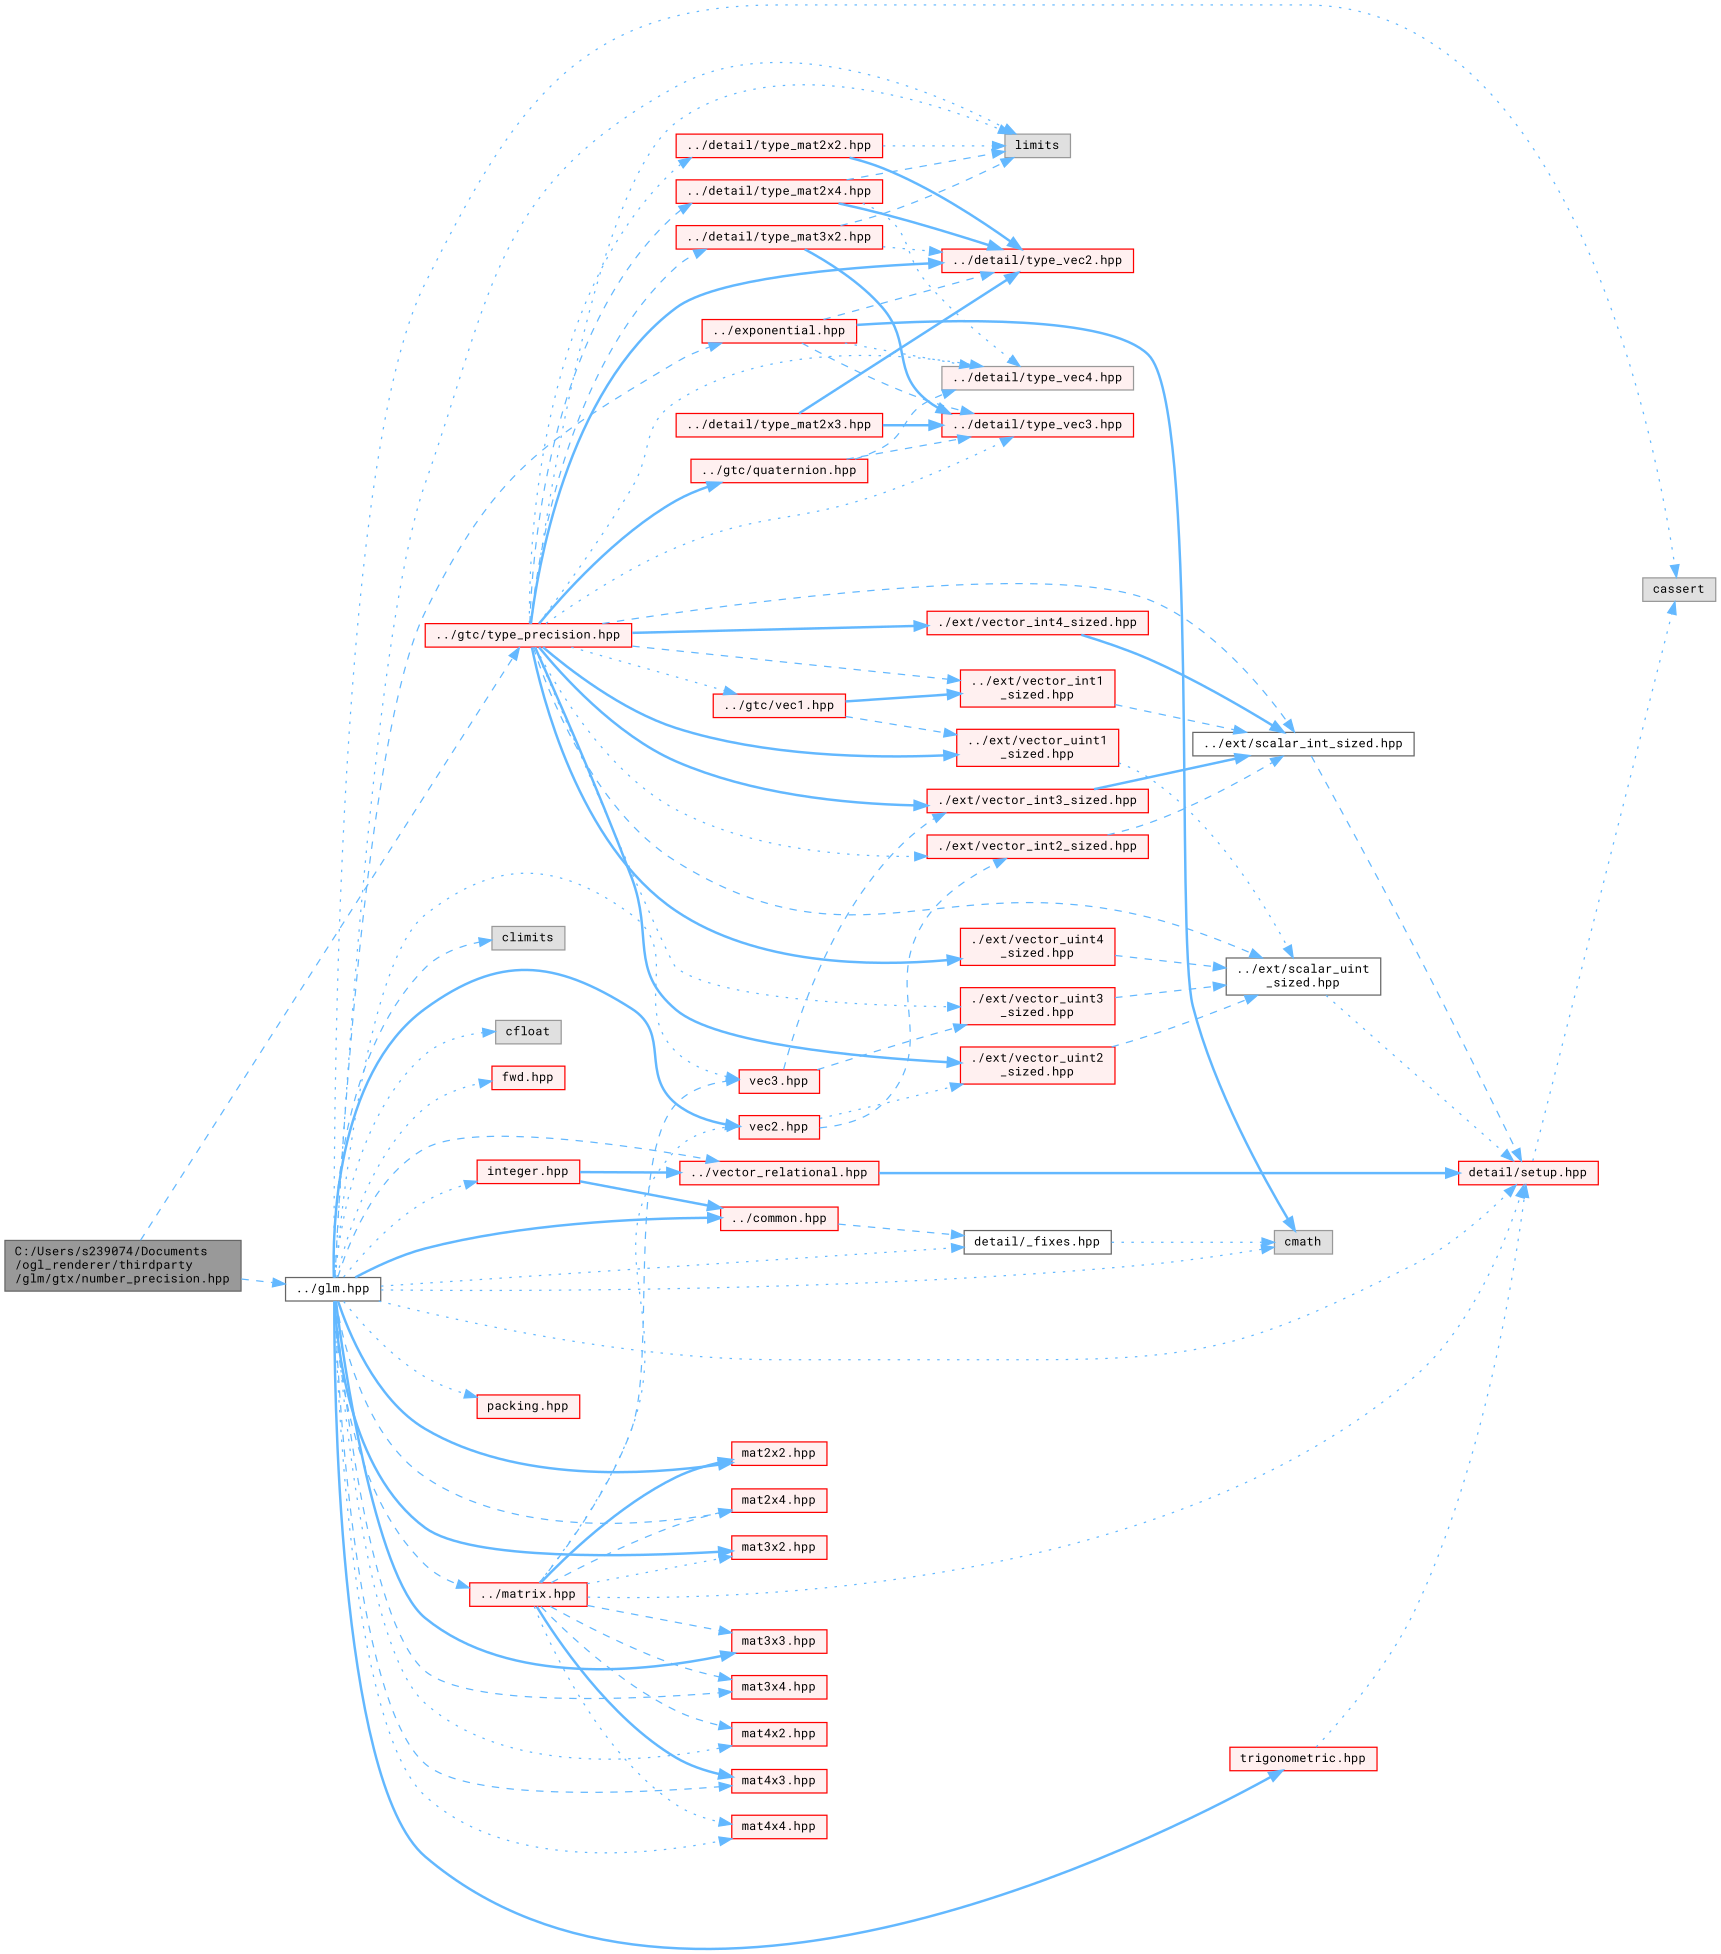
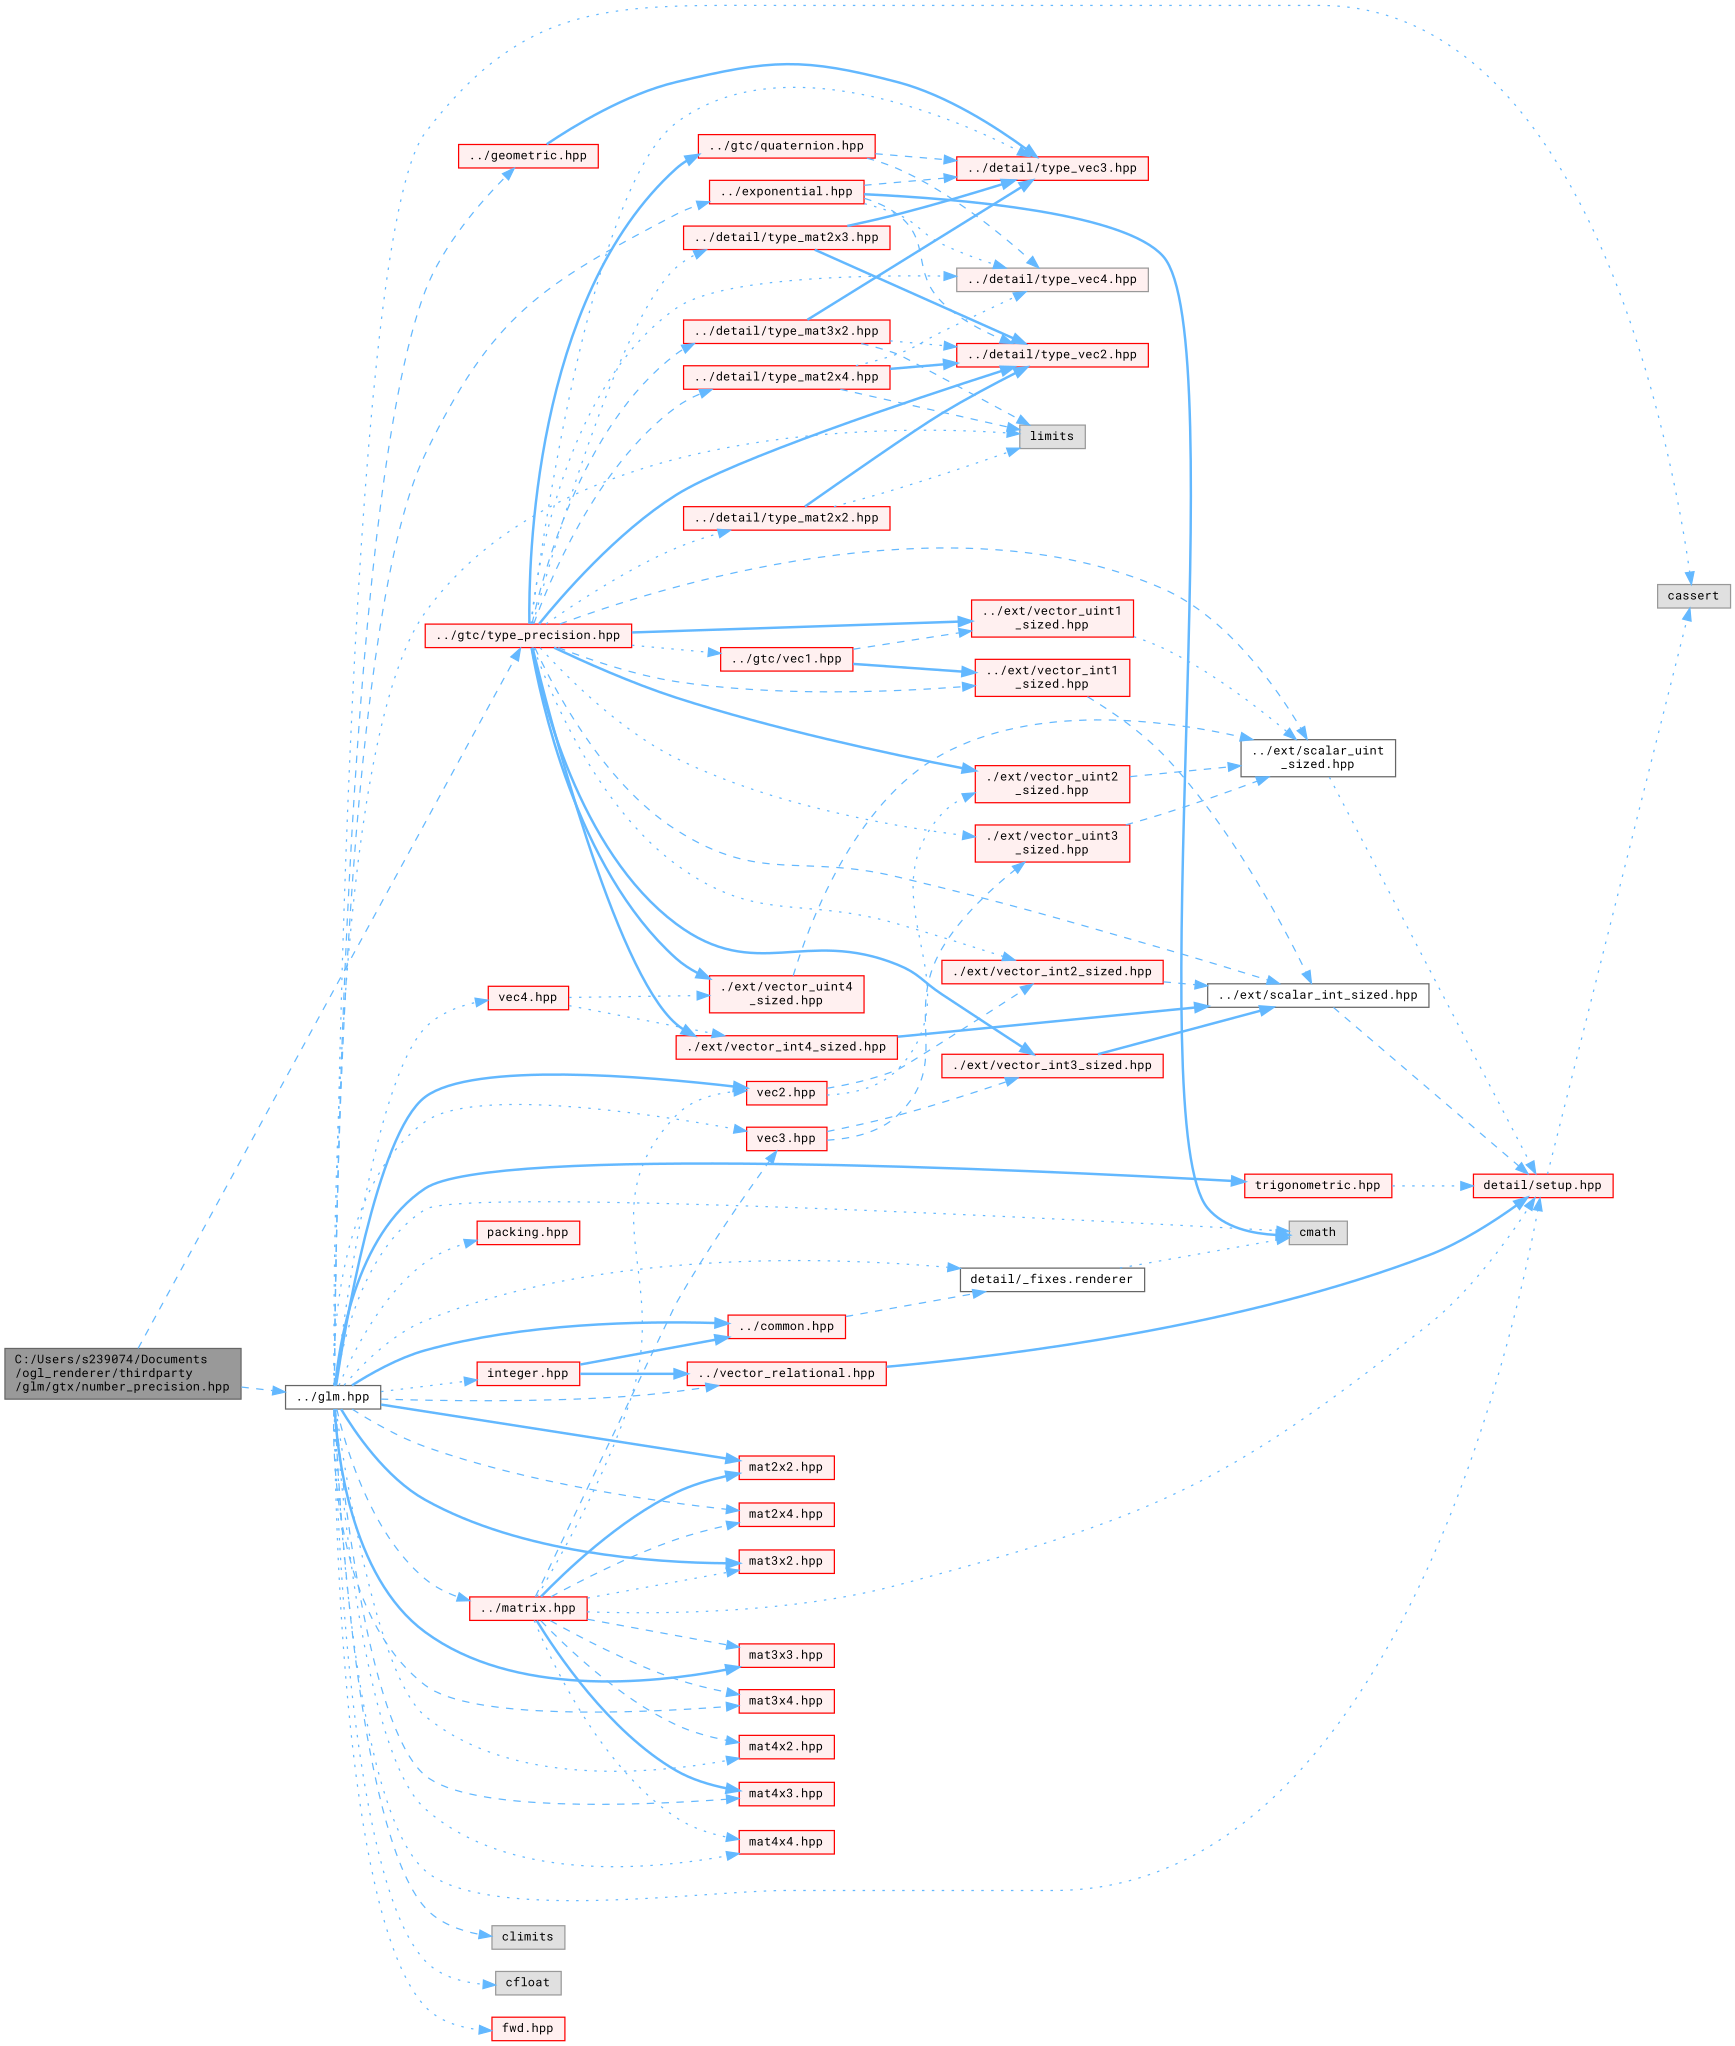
none -> (528, 156)
(626, 203) -> (594, 429)
none -> (528, 998)
(1038, 1242) -> (1053, 1280)
